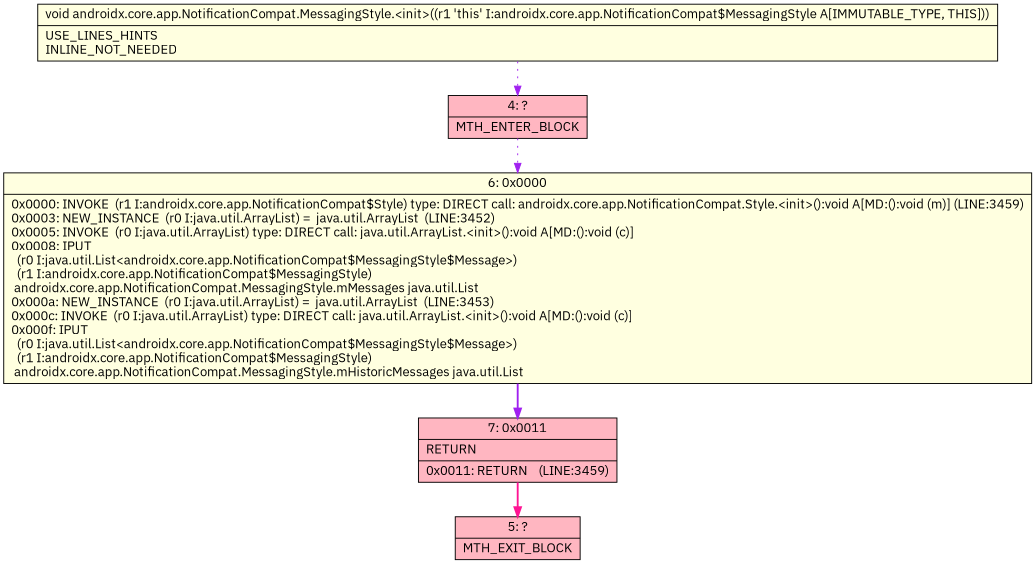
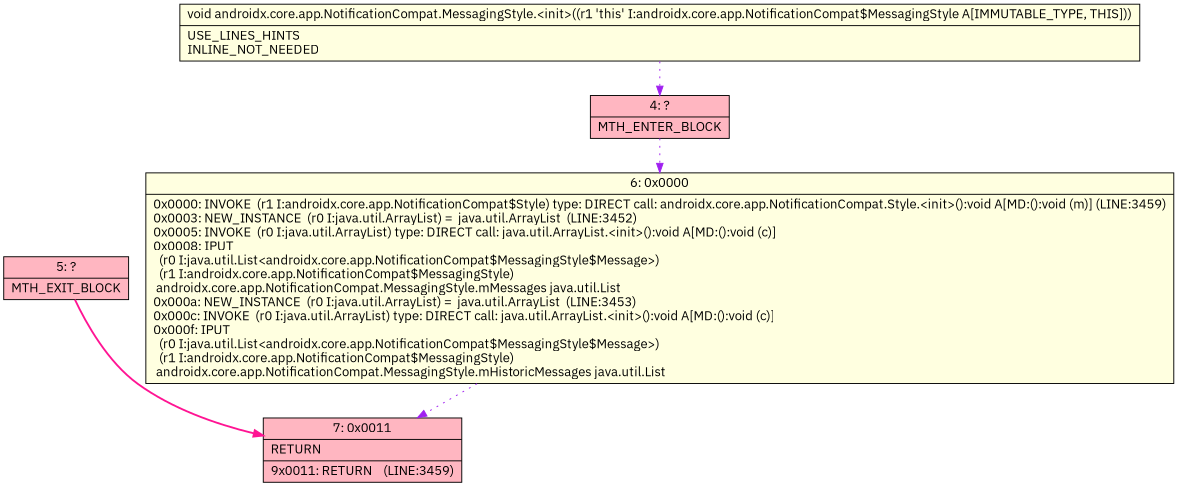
(518, 396) -> (451, 398)
(518, 471) -> (363, 471)
(518, 495) -> (147, 390)
